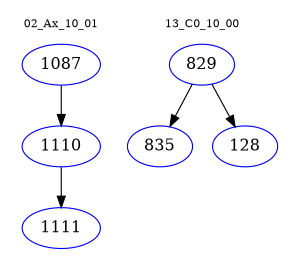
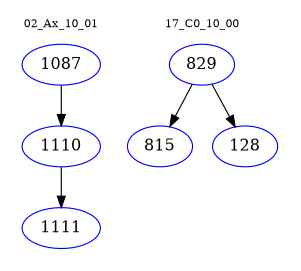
(203, 24) -> (203, 24)
(160, 146) -> (160, 146)
